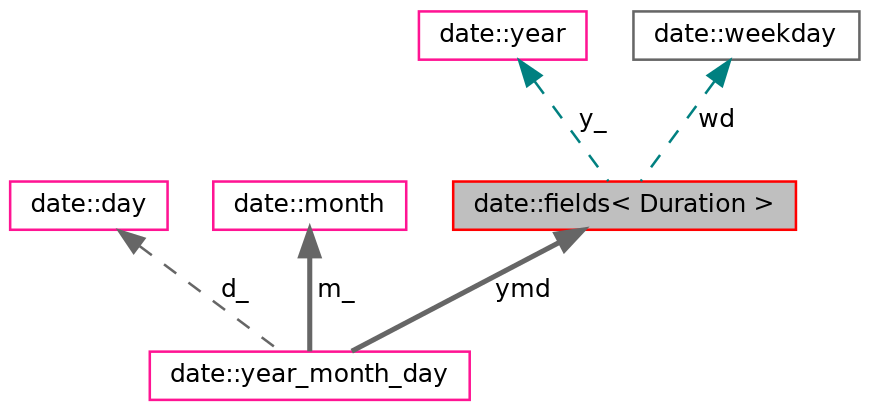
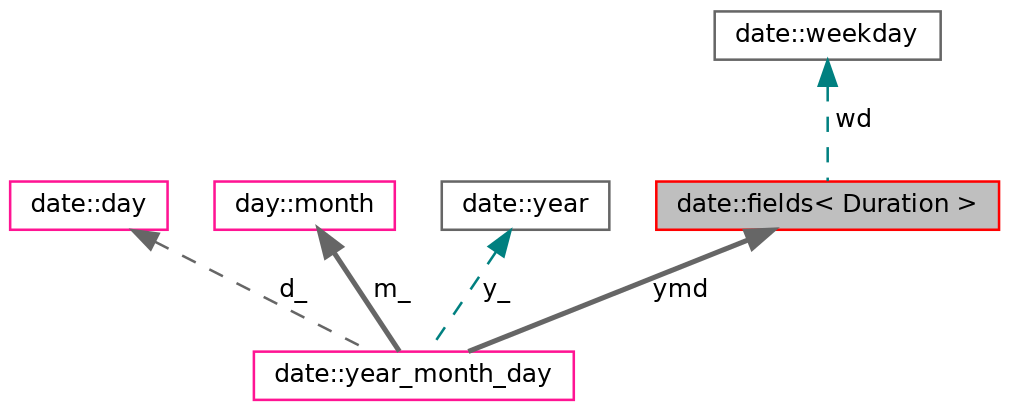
(503, 36) -> (526, 206)
(572, 131) -> (462, 301)
(310, 206) -> (305, 206)
